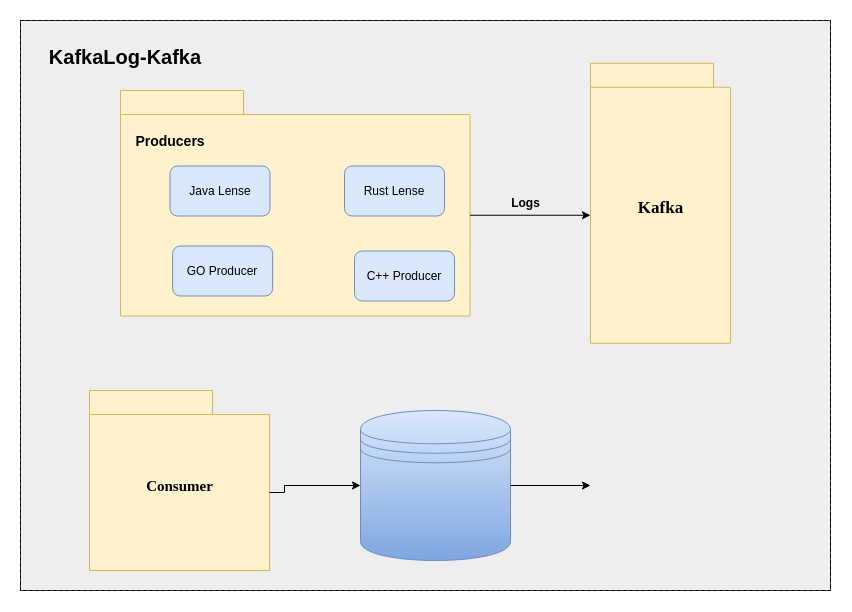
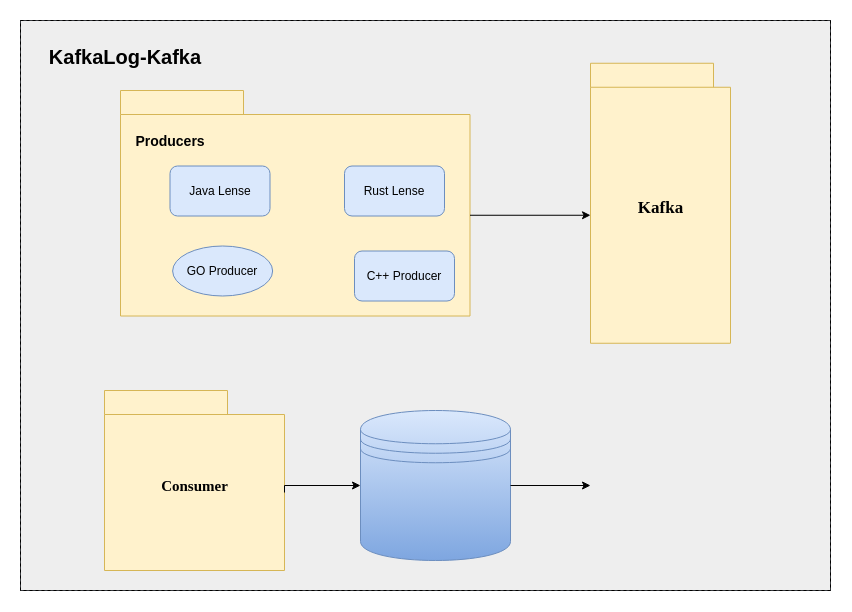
(526, 203) -> none
(223, 271) -> (223, 271)
(180, 481) -> (195, 481)
